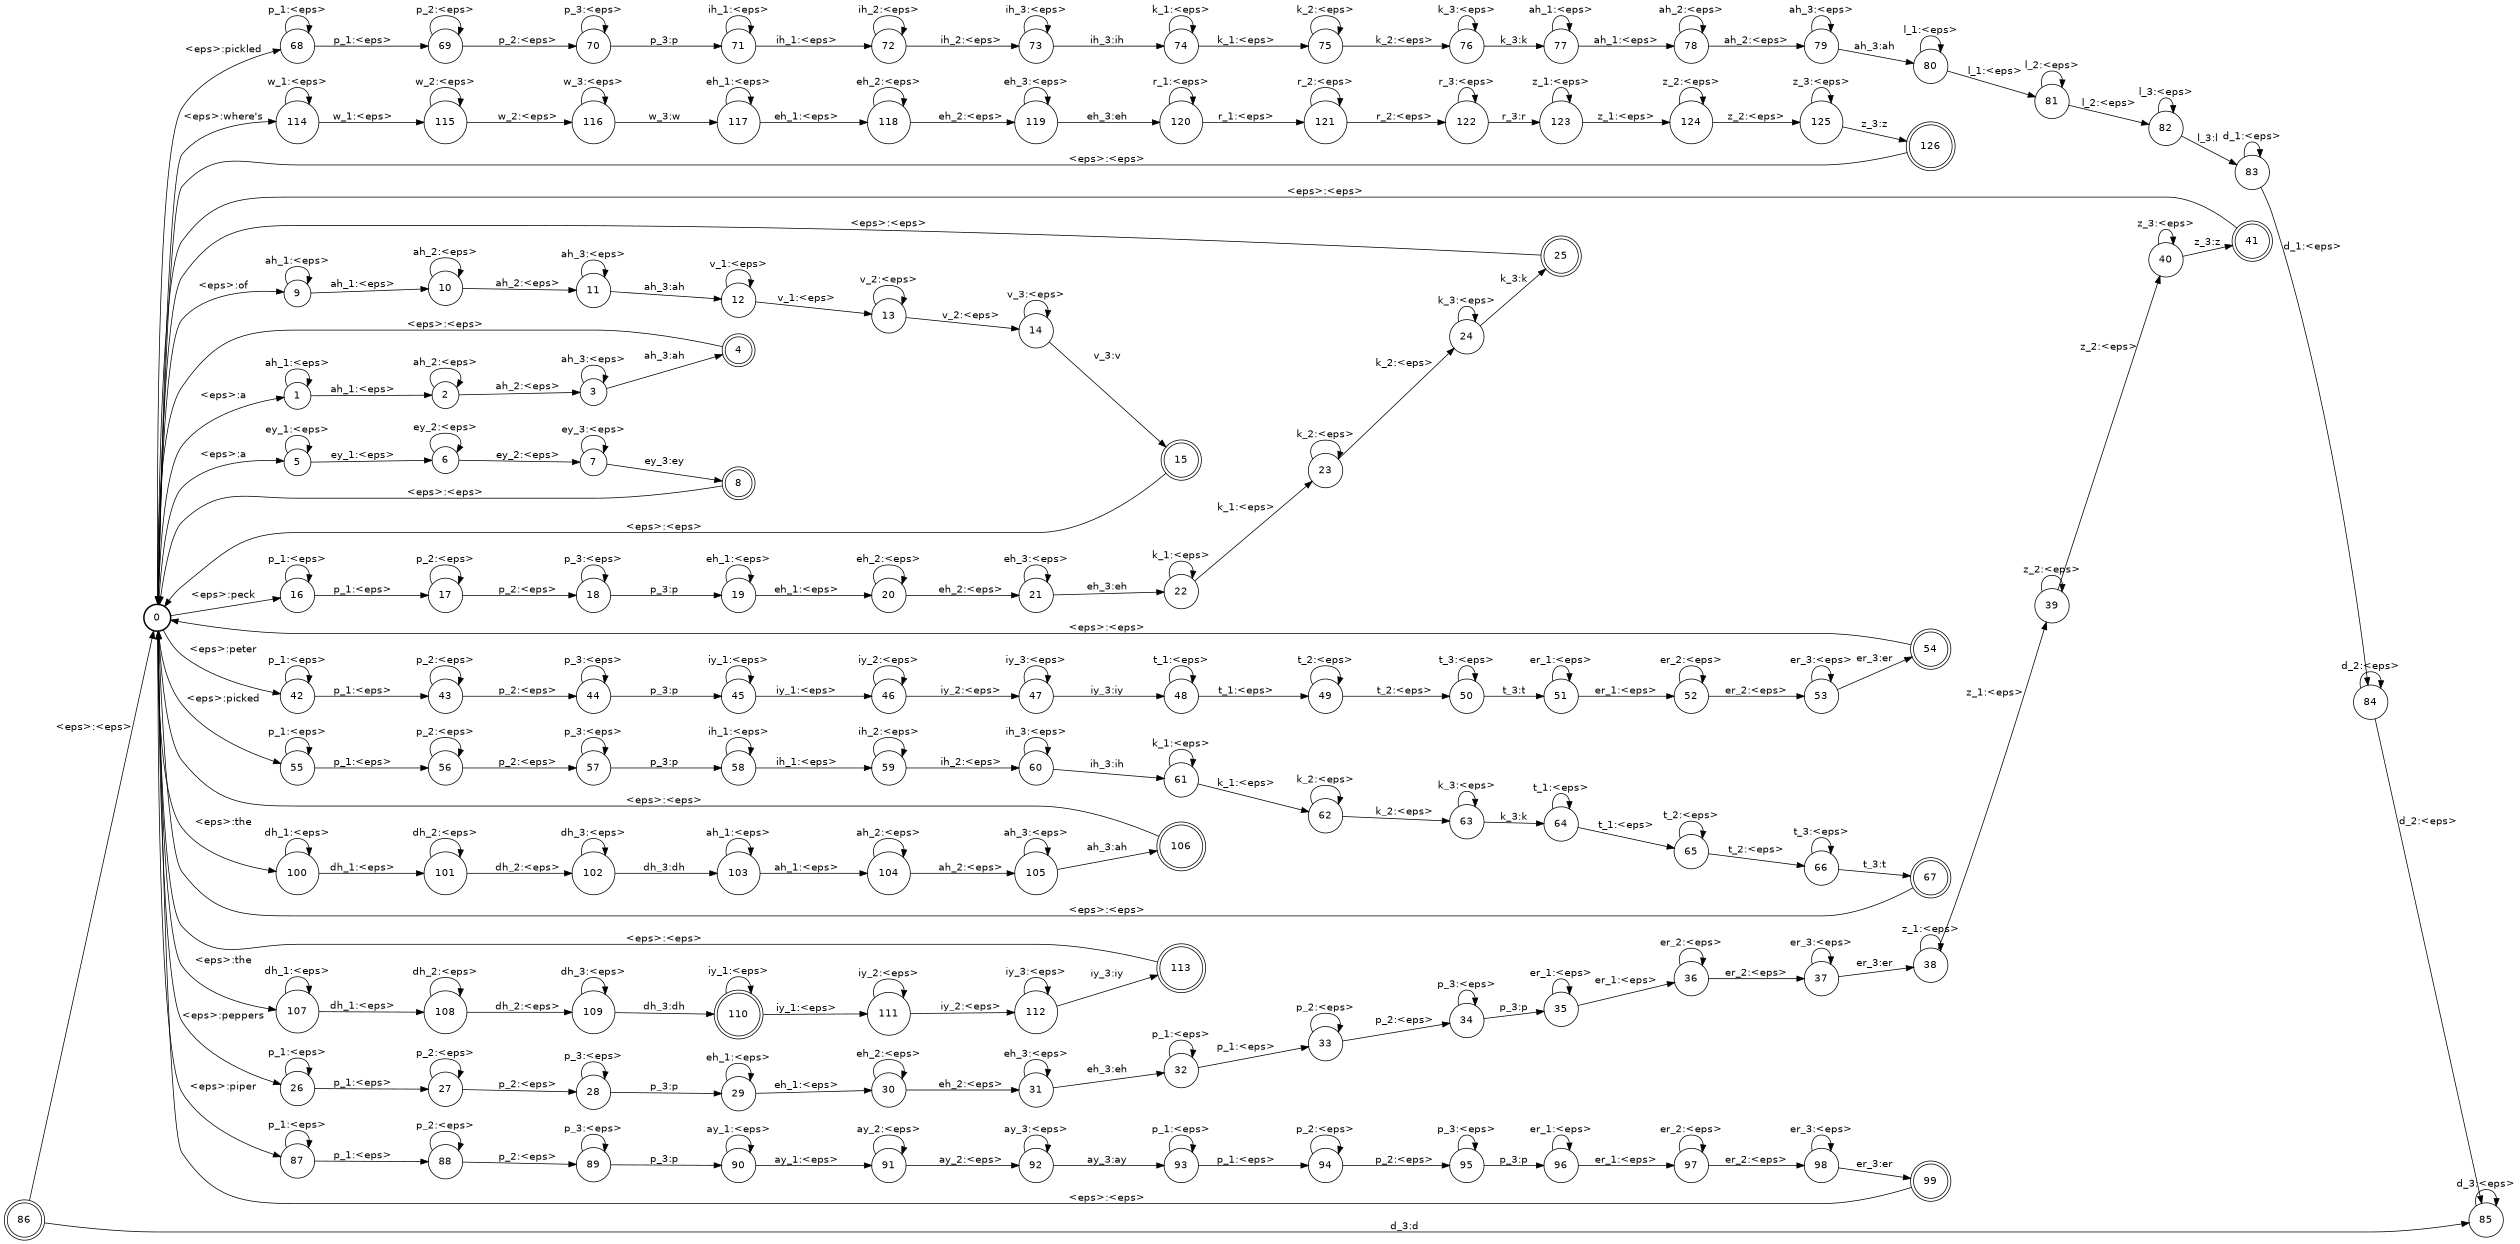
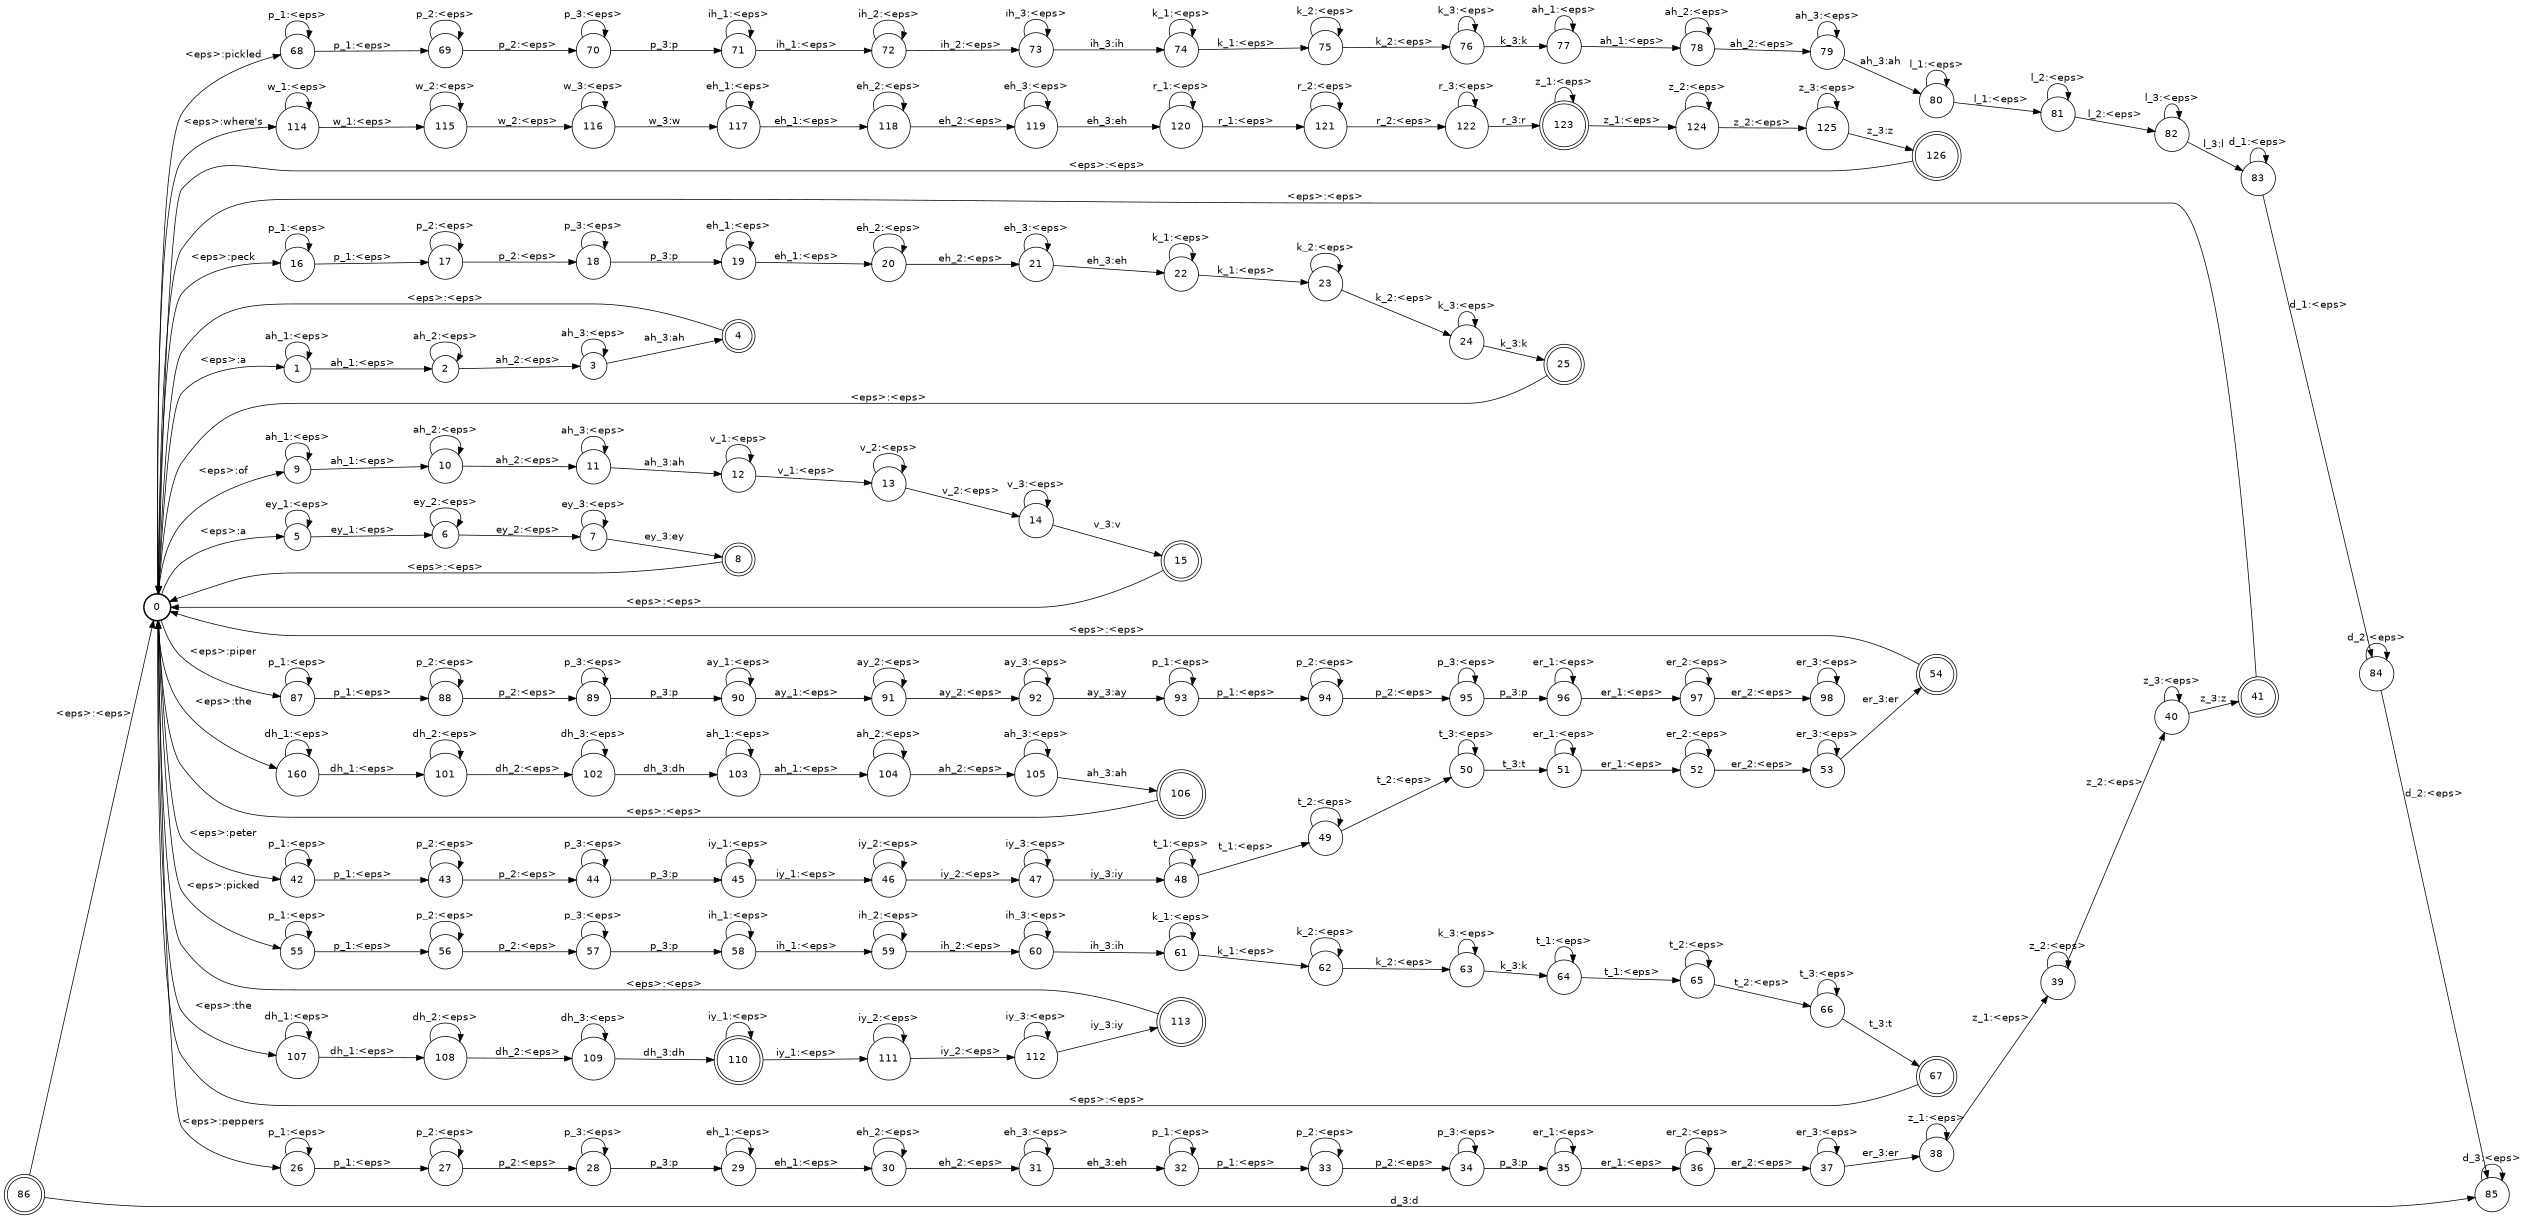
(1561, 122) -> (1564, 125)
(297, 873) -> (297, 775)
(1931, 1181) -> none
